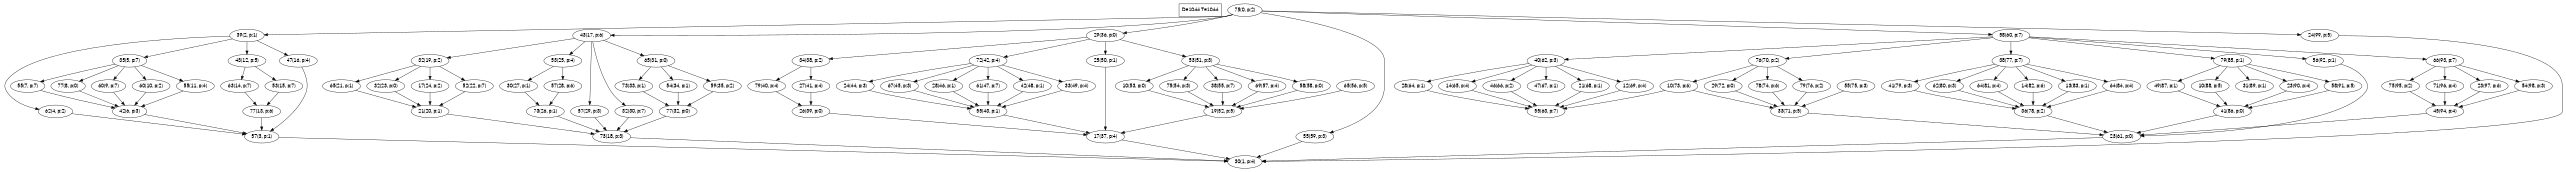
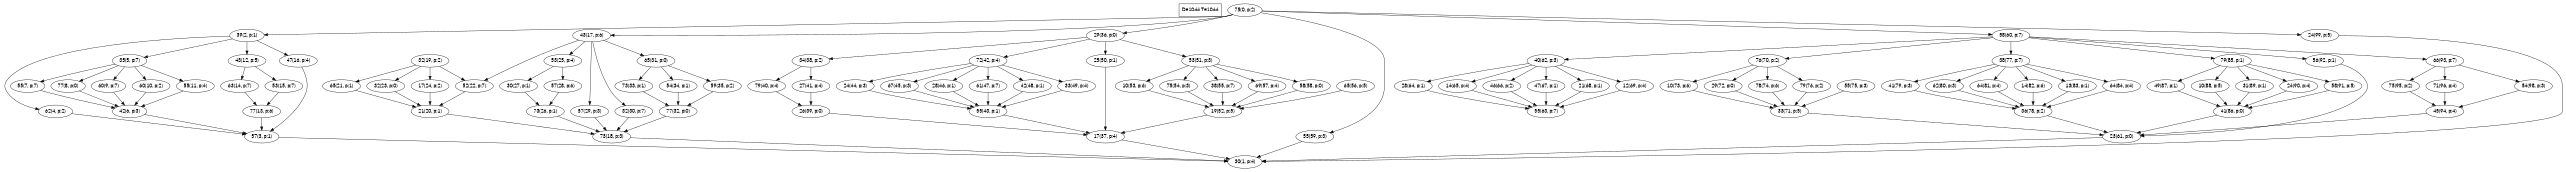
(513, 48) -> (533, 58)
(1134, 86) -> (1134, 86)
(2299, 86) -> (2299, 86)
(2489, 86) -> none
none -> (2245, 97)
(1616, 100) -> (1546, 97)
